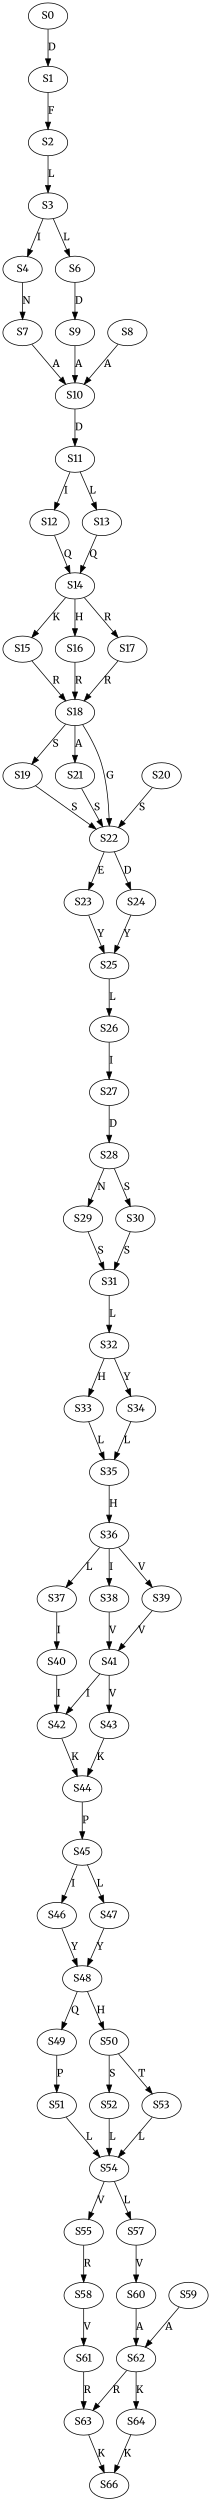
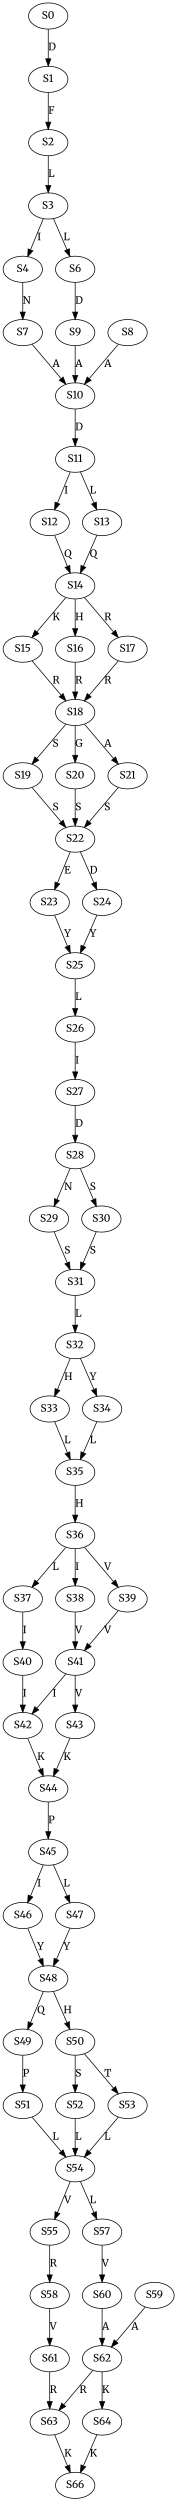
(103, 769) -> (75, 741)
